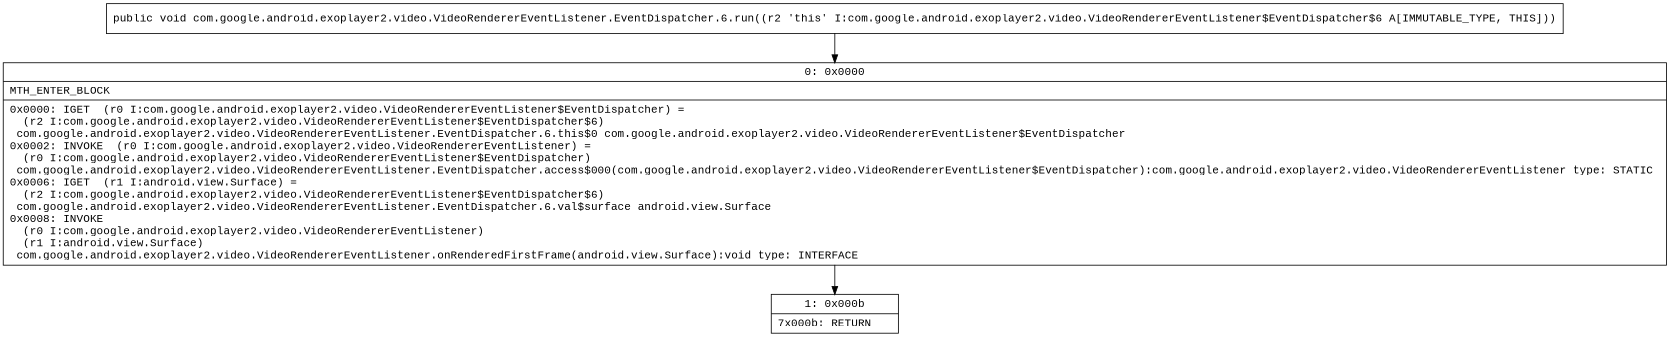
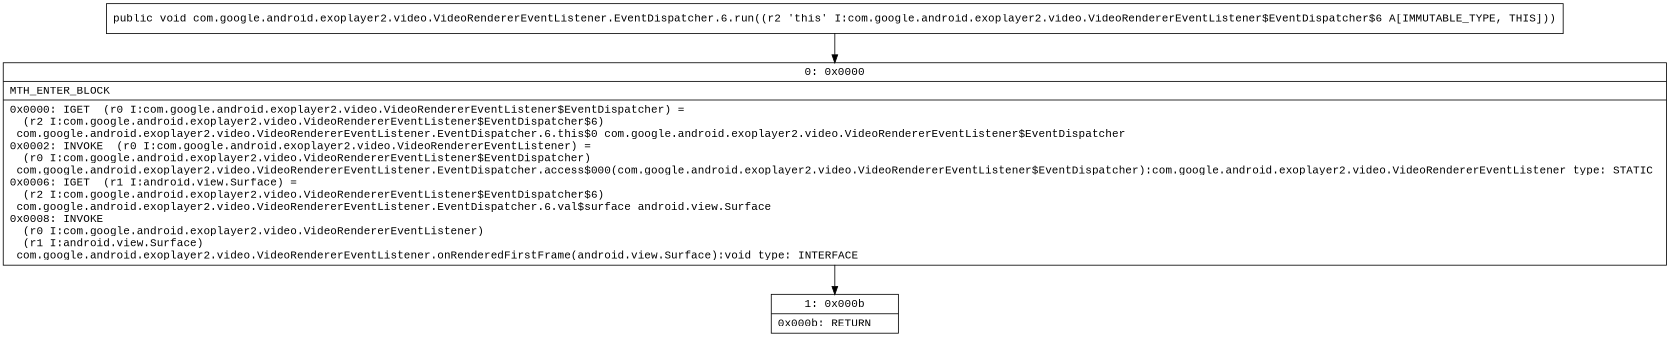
(835, 323) -> (835, 323)
